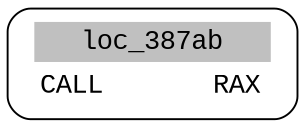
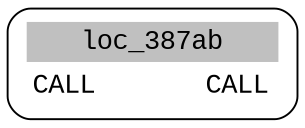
(151, 85) -> (151, 85)
